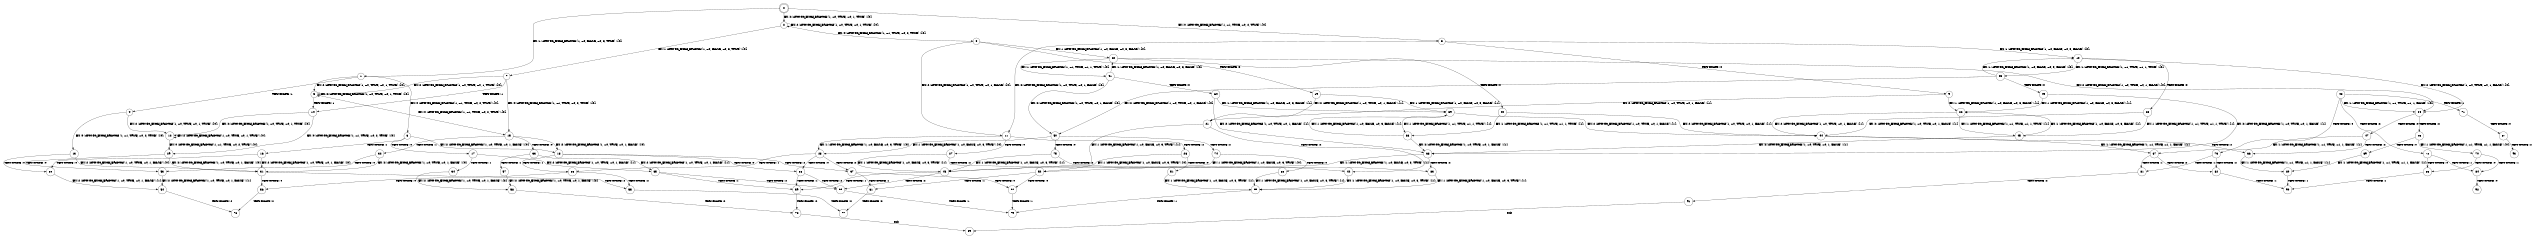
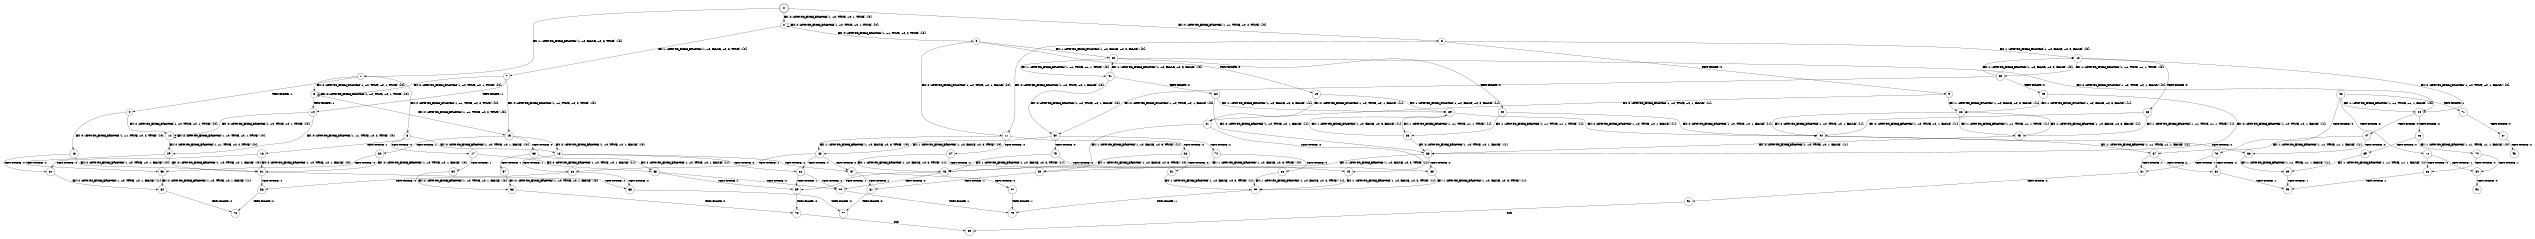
(1027, 180) -> none
